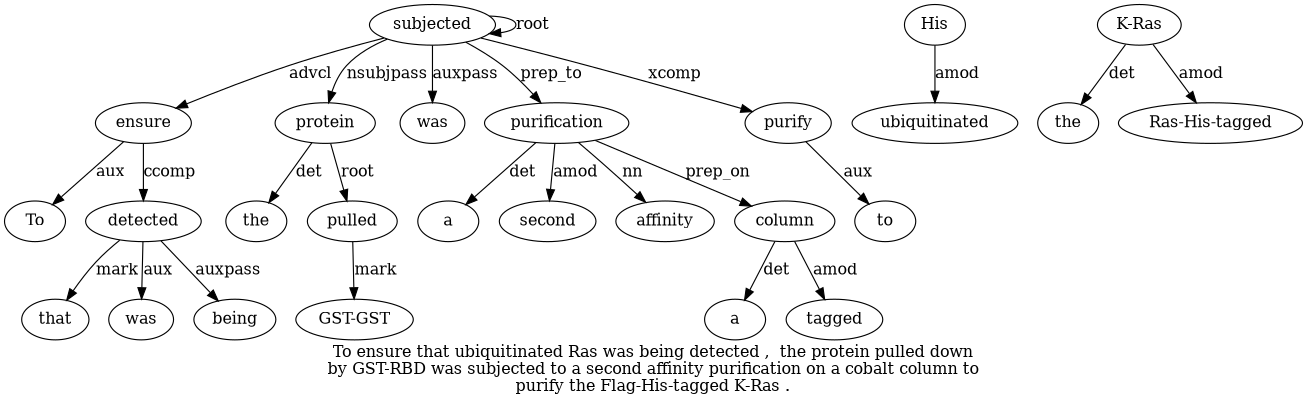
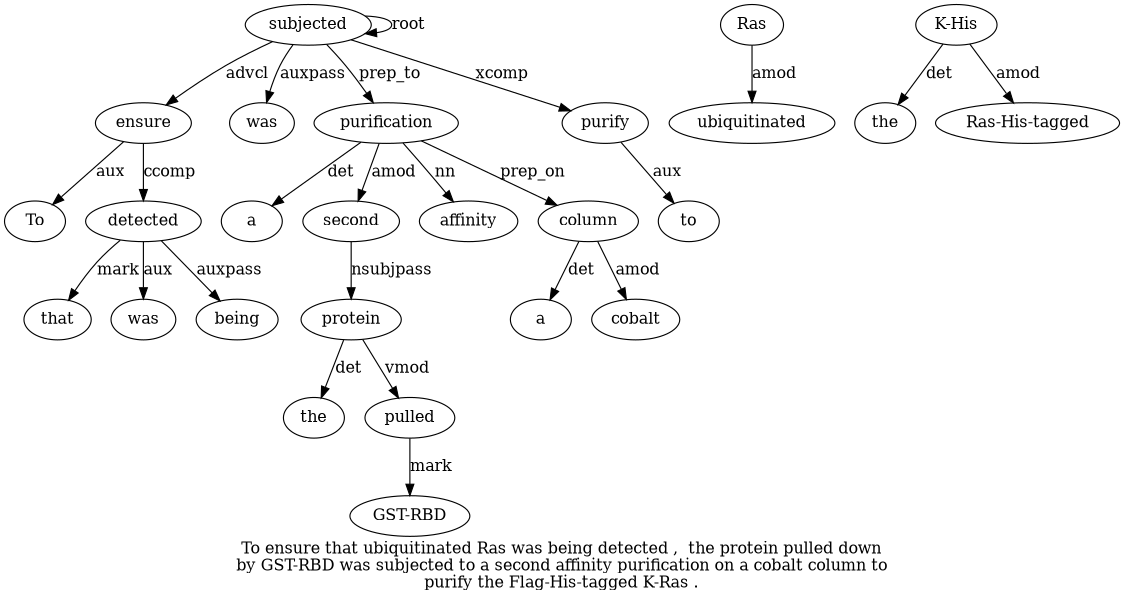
(935, 25) -> (752, 25)
(1139, 25) -> (956, 25)
(353, 59) -> (351, 265)
(358, 172) -> (408, 369)
(355, 320) -> (410, 516)
(834, 320) -> (636, 320)
